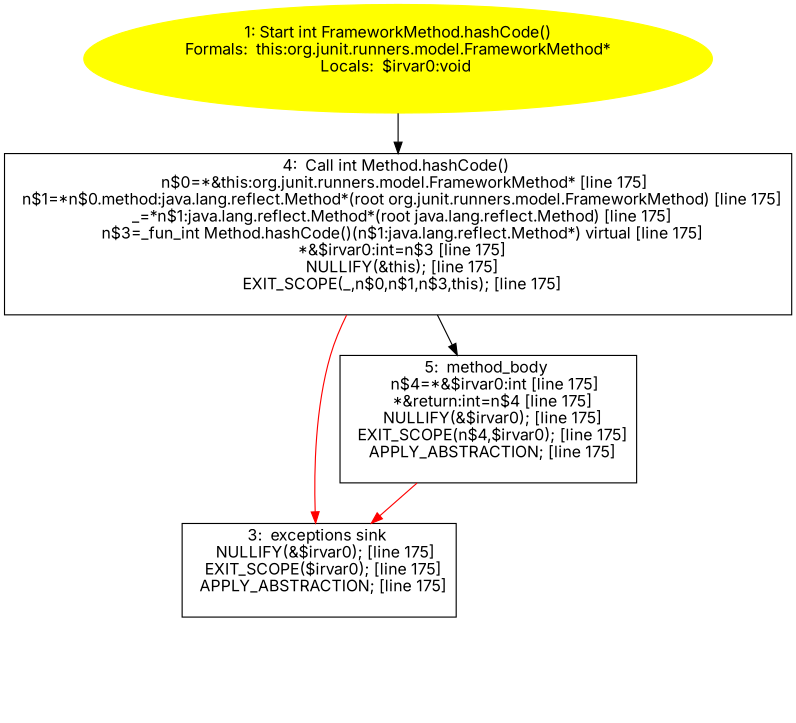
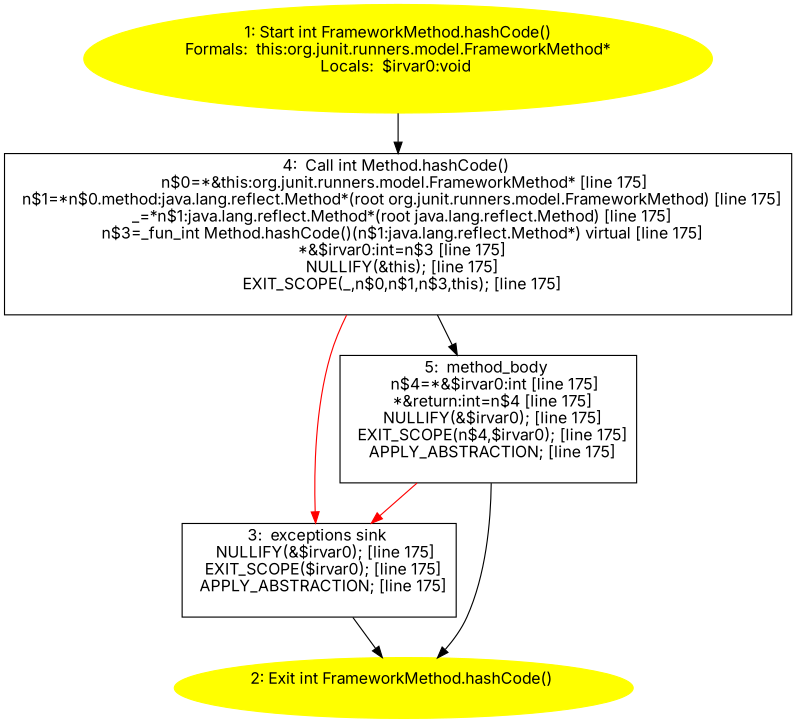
none -> (404, 688)
